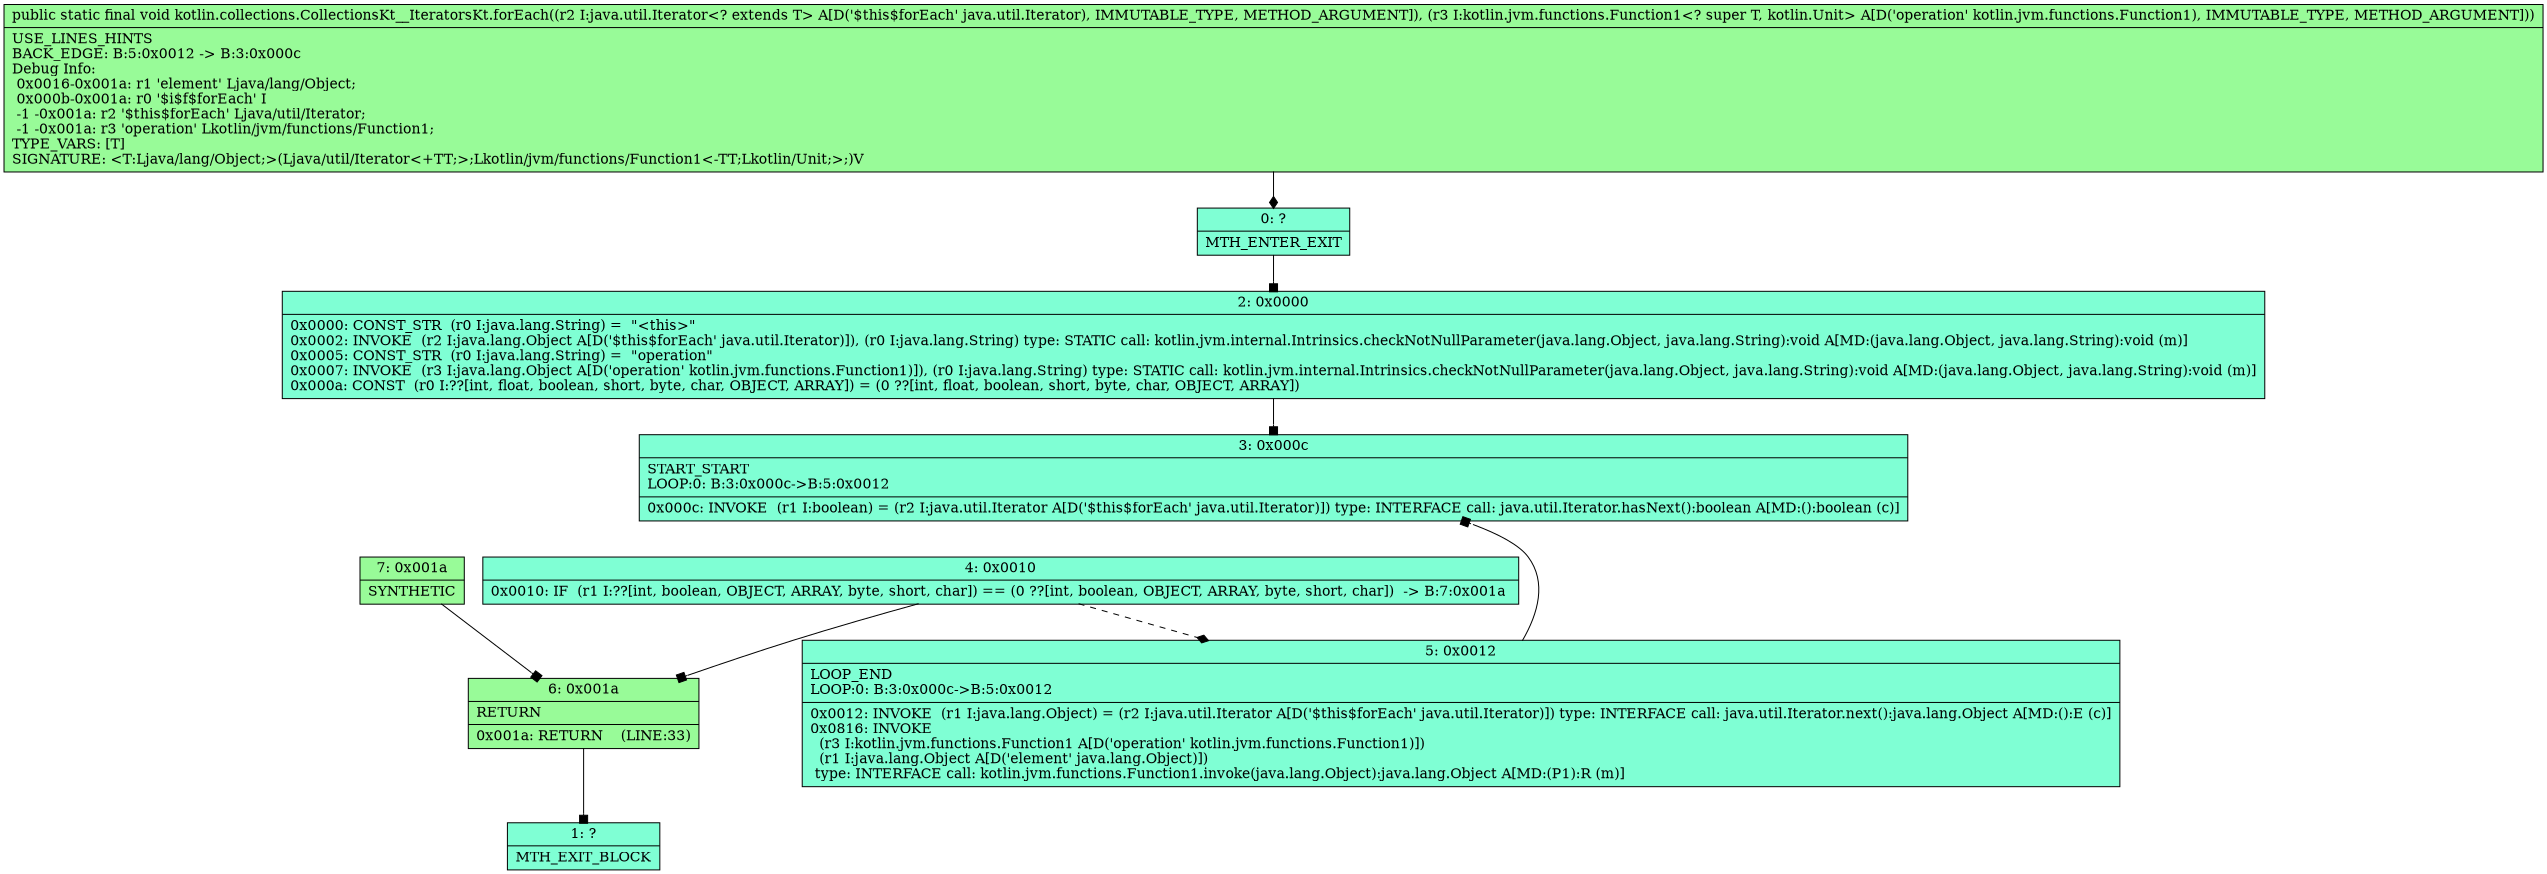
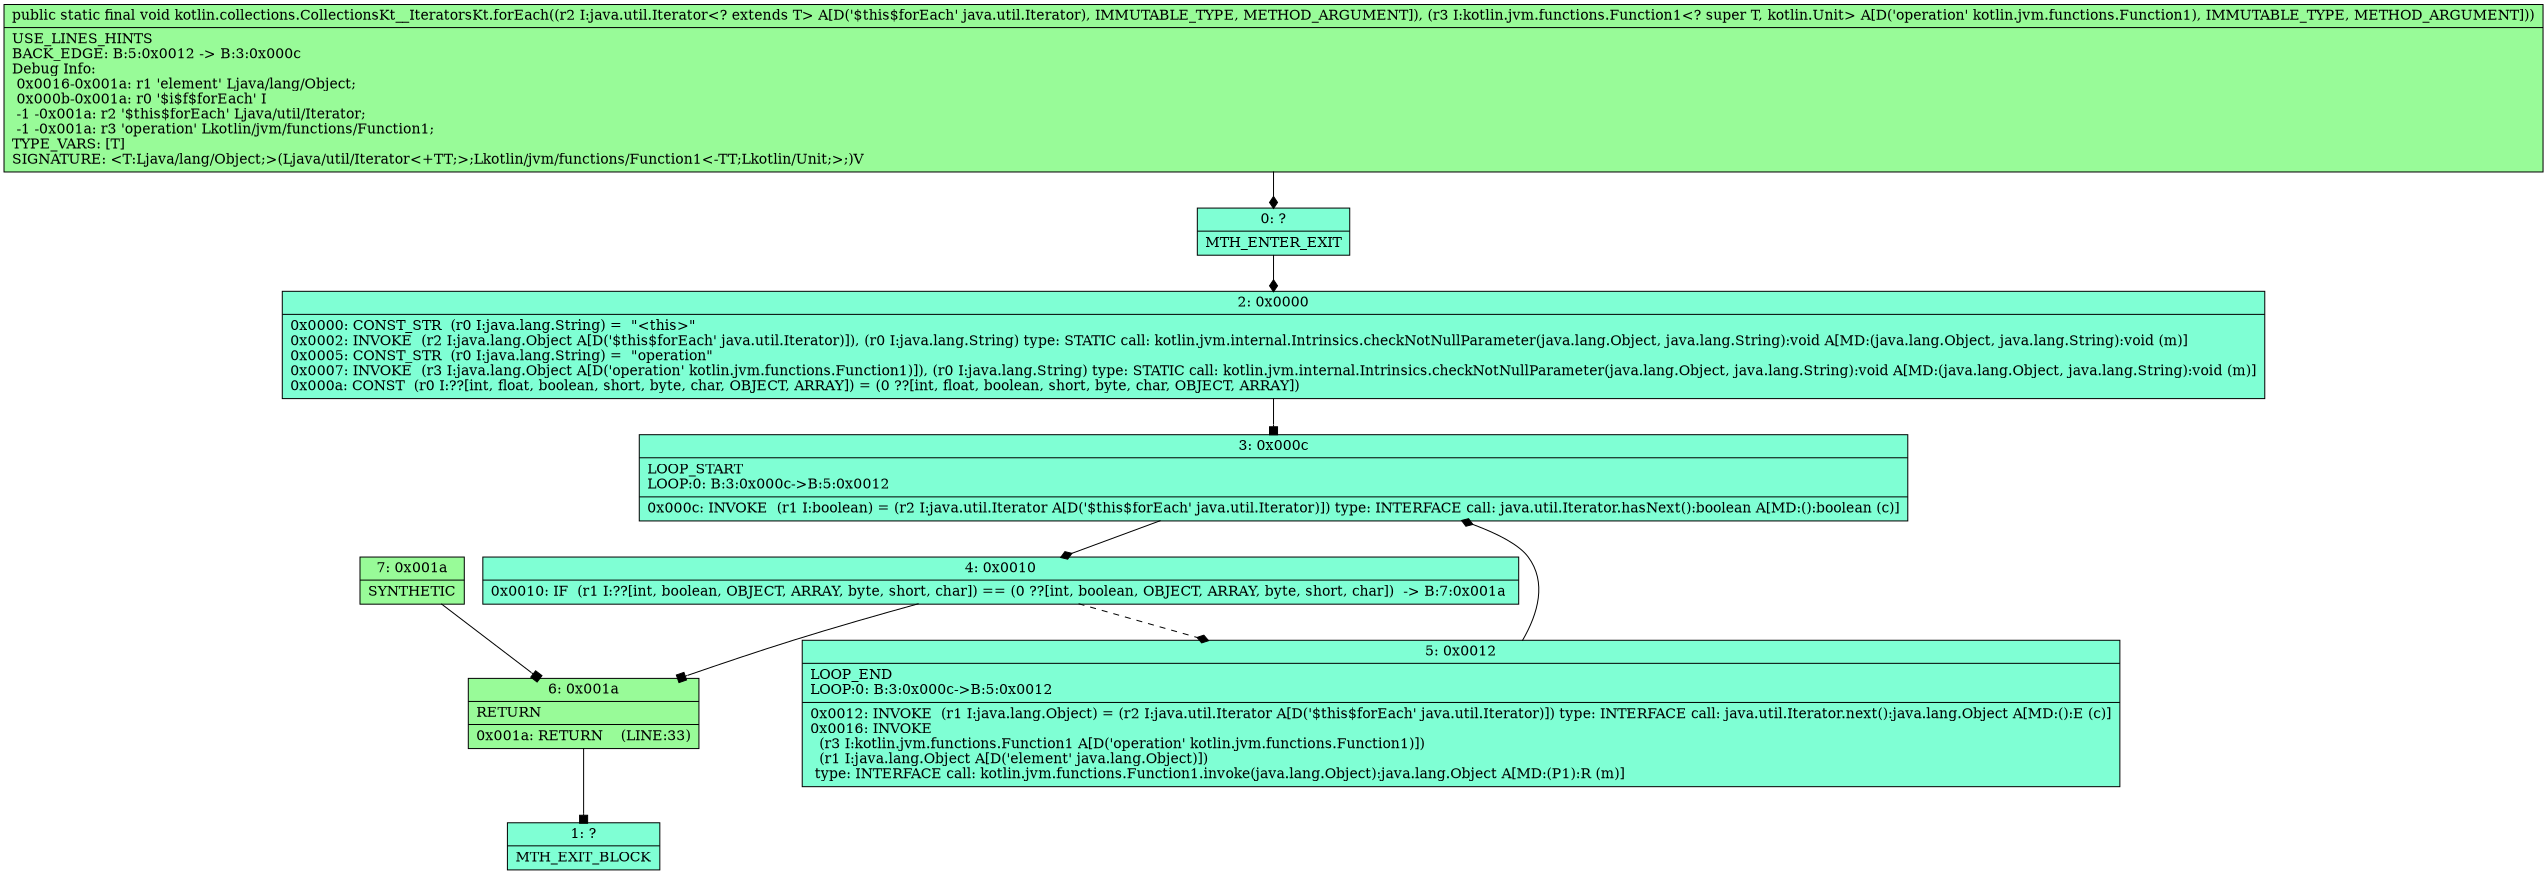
(1274, 268) -> (1274, 268)
(698, 469) -> (695, 469)
none -> (1116, 537)
(1534, 568) -> (1534, 568)
(876, 729) -> (876, 729)
